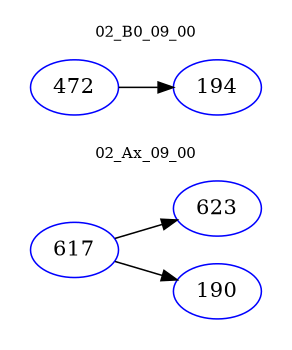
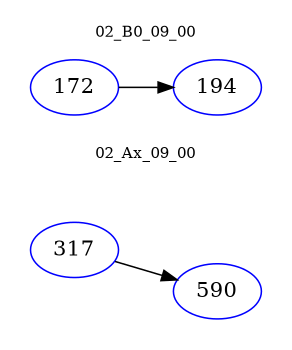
(75, 87) -> (75, 87)
(217, 209) -> none
(75, 250) -> (75, 250)
(217, 291) -> (217, 291)
